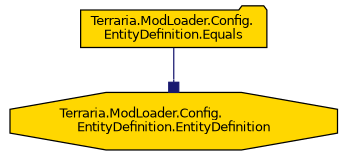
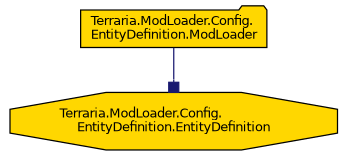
(174, 29) -> (174, 29)
